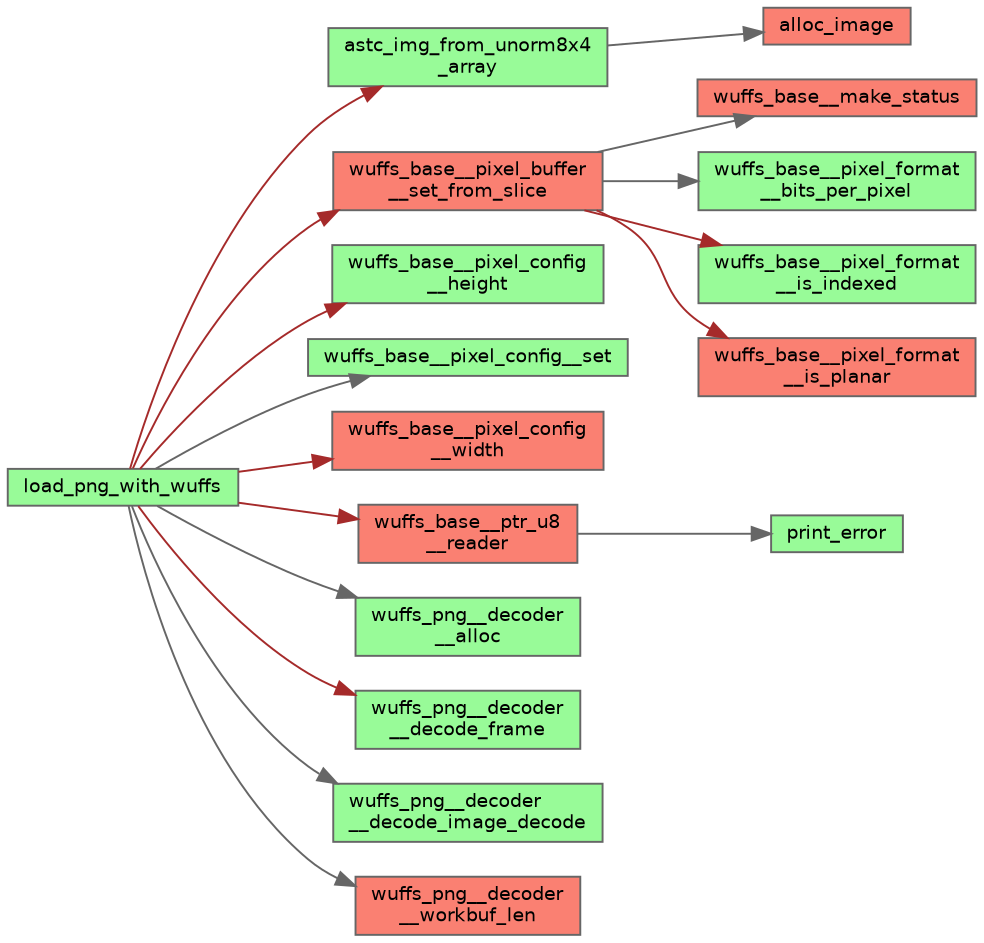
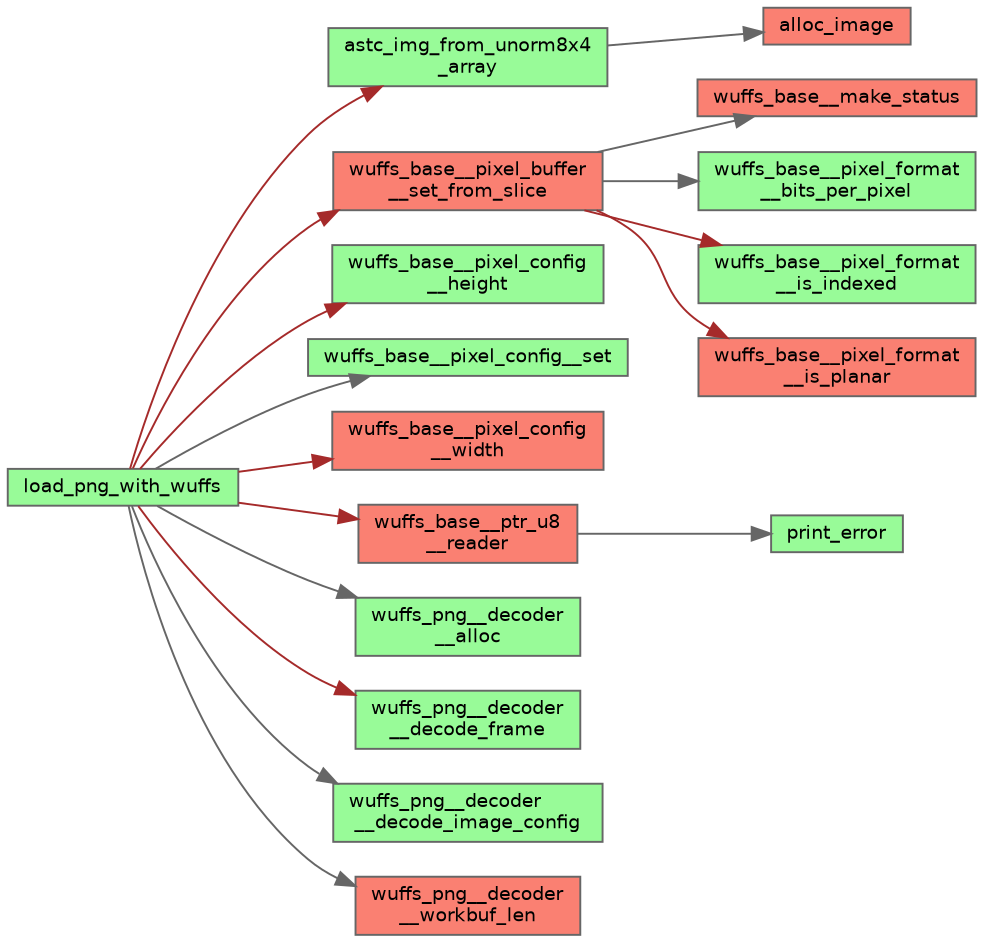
(468, 813) -> (468, 813)
